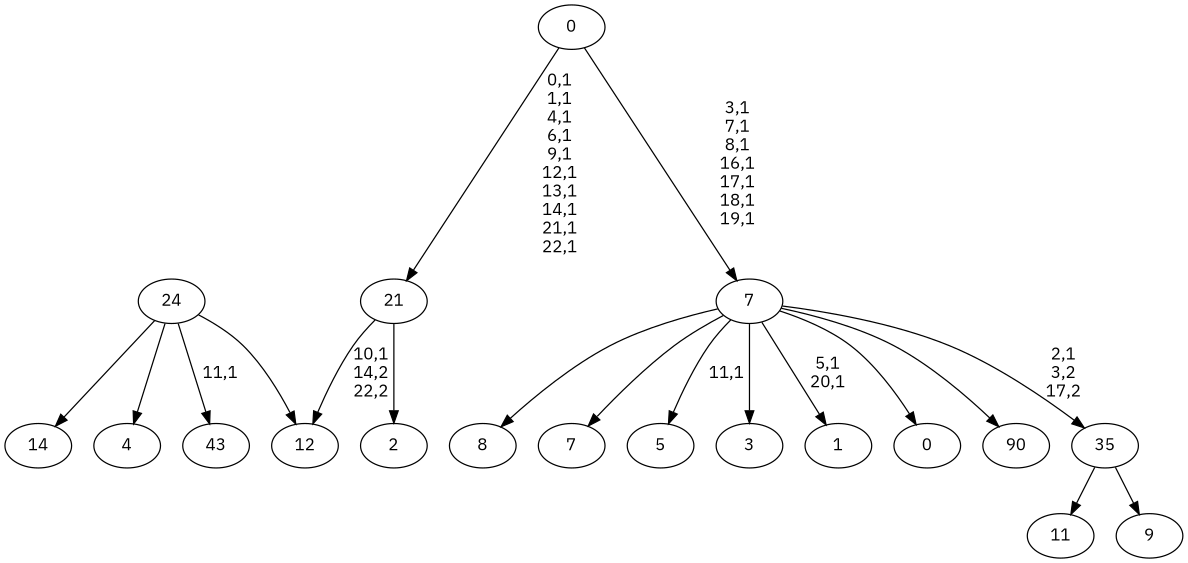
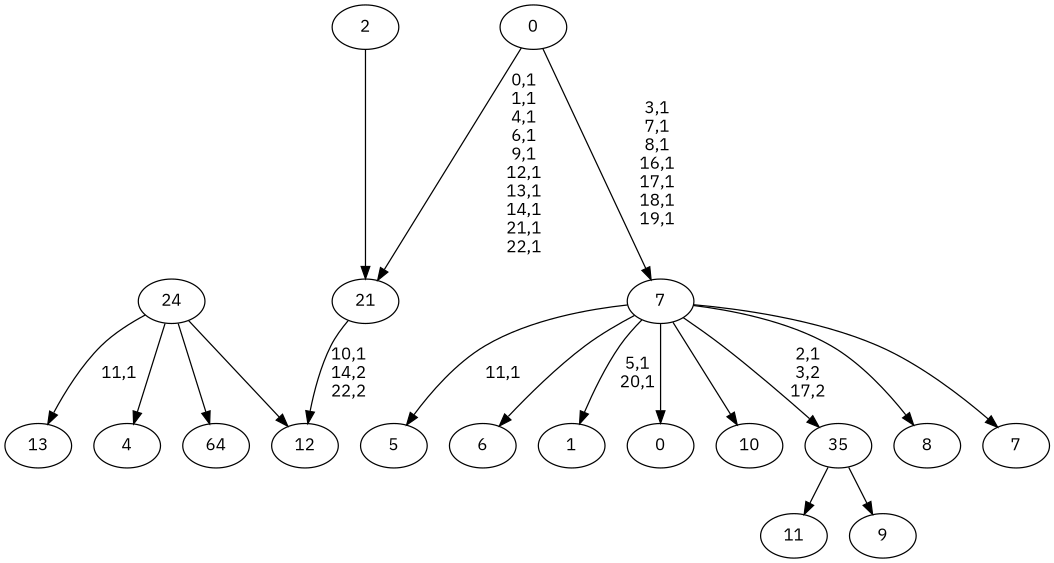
(394, 367) -> (365, 158)
(38, 446) -> (216, 446)
(216, 446) -> (38, 446)
(749, 446) -> (483, 446)
(1016, 446) -> (749, 446)
